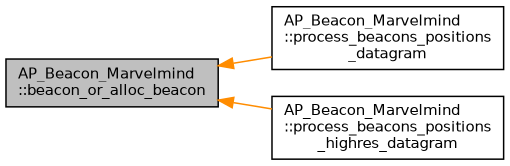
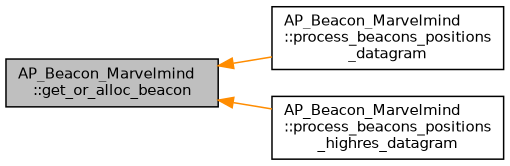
(112, 83) -> (112, 83)
